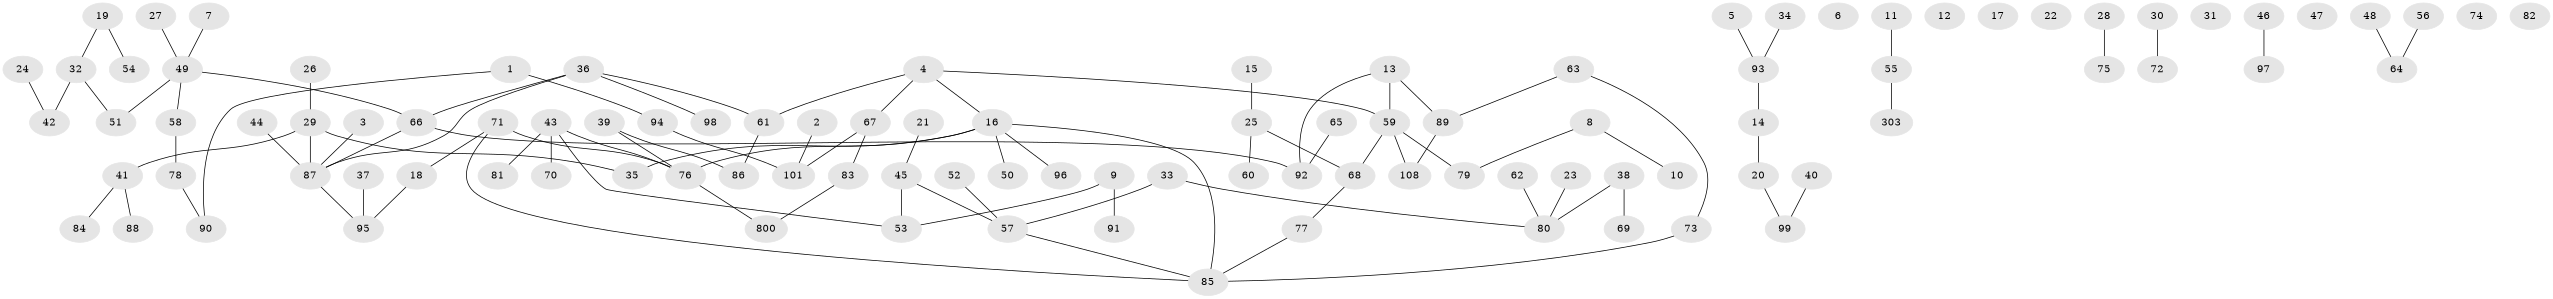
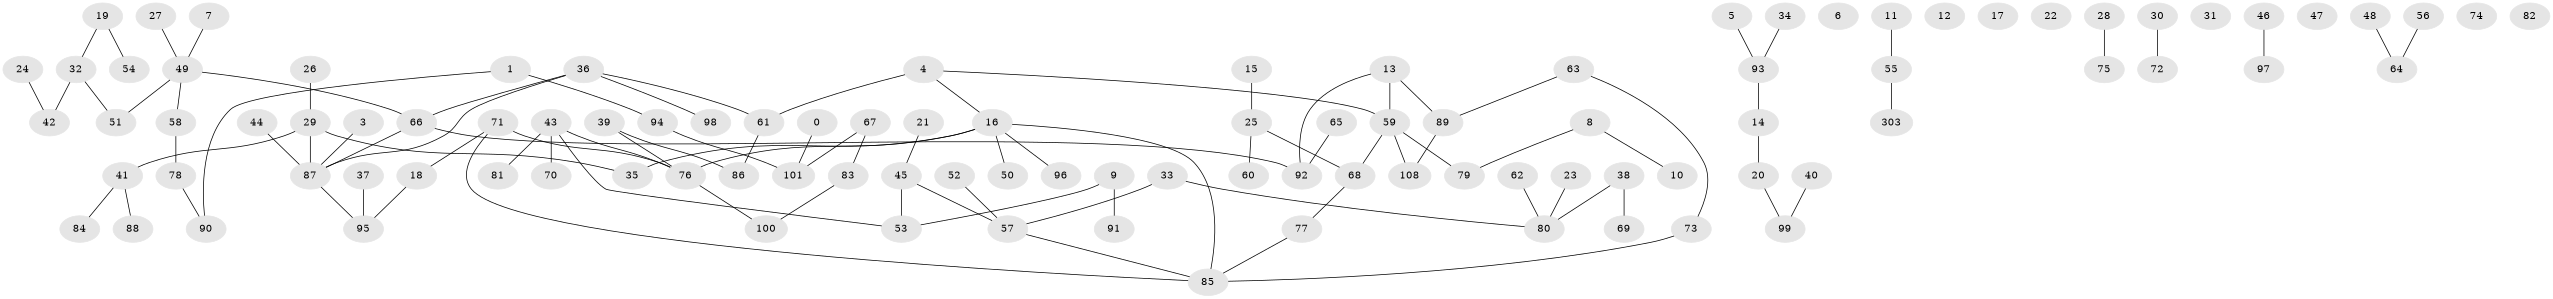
(897, 96) -> none
(817, 123) -> (817, 123)
(766, 229) -> (766, 229)
